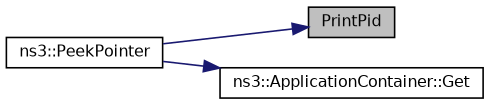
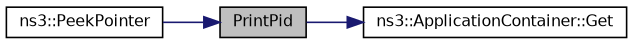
(183, 64) -> (327, 22)
